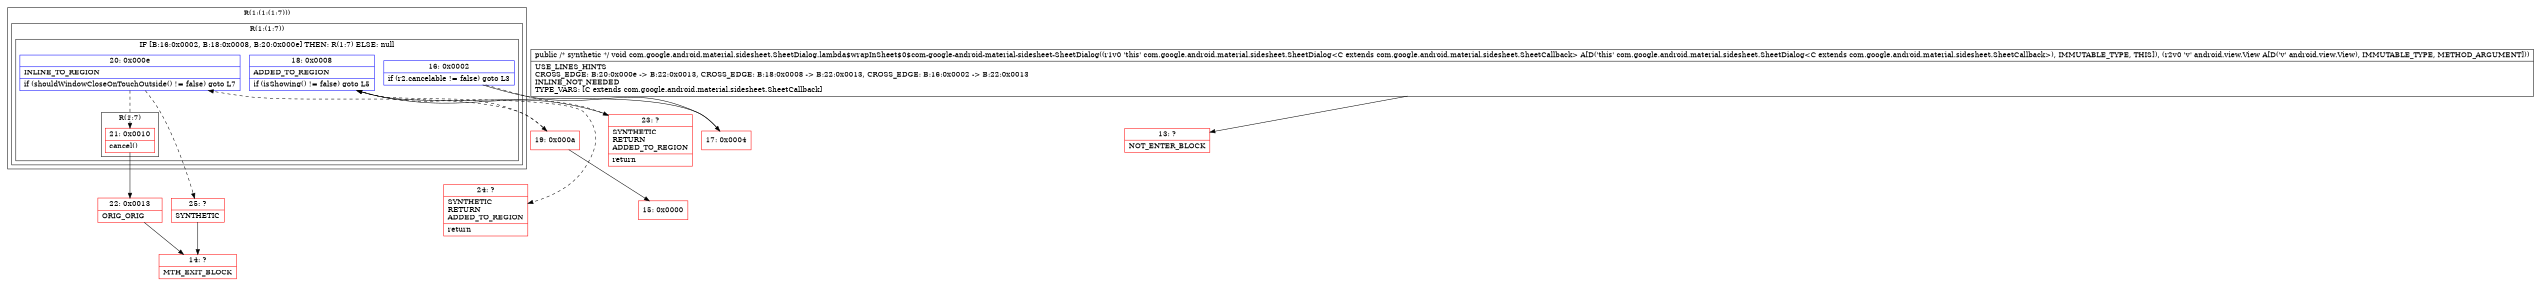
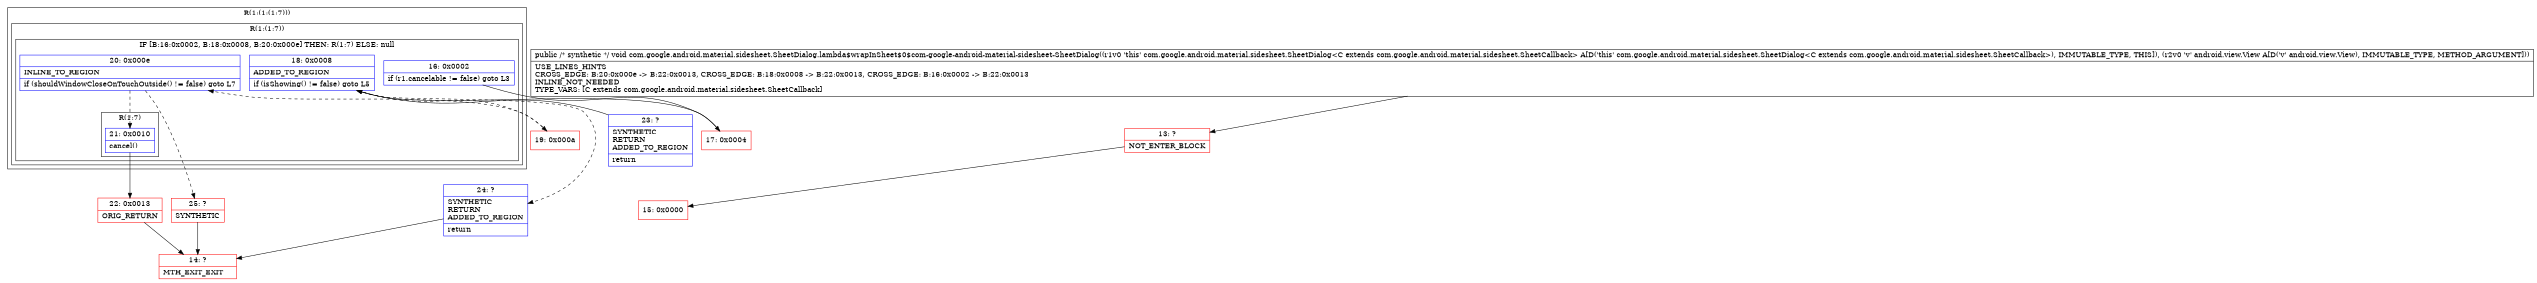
(449, 79) -> (449, 79)
(544, 100) -> none
(130, 140) -> (130, 140)
(650, 140) -> (650, 140)
(607, 174) -> (909, 176)
(486, 210) -> (486, 210)
(123, 216) -> (130, 216)
none -> (343, 238)
(198, 272) -> (193, 272)
